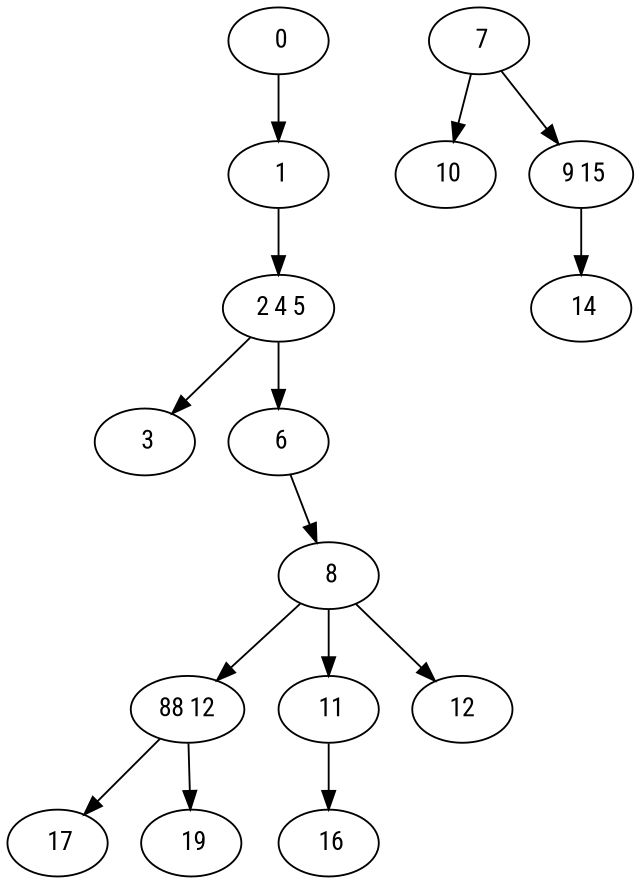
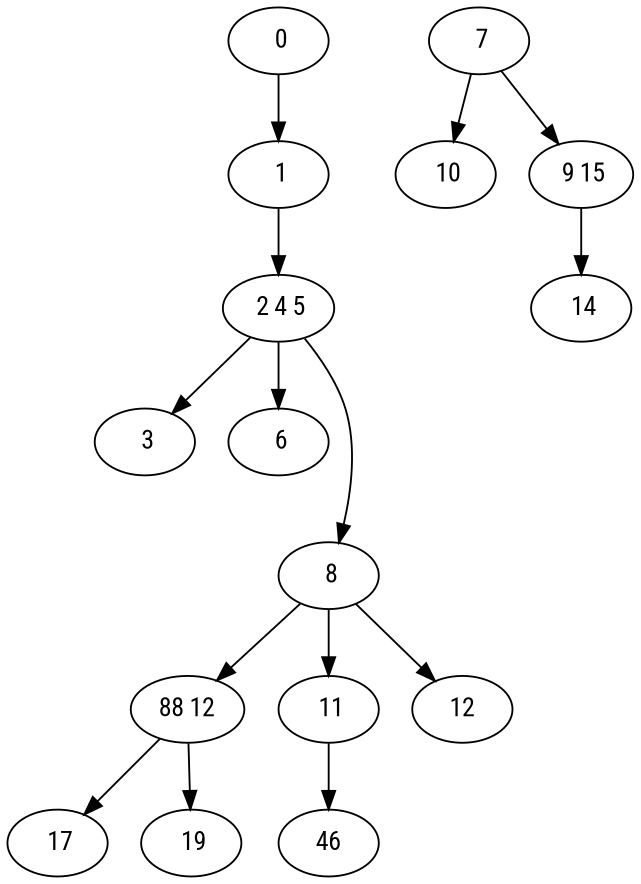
(300, 500) -> (349, 426)
(329, 843) -> (329, 843)
